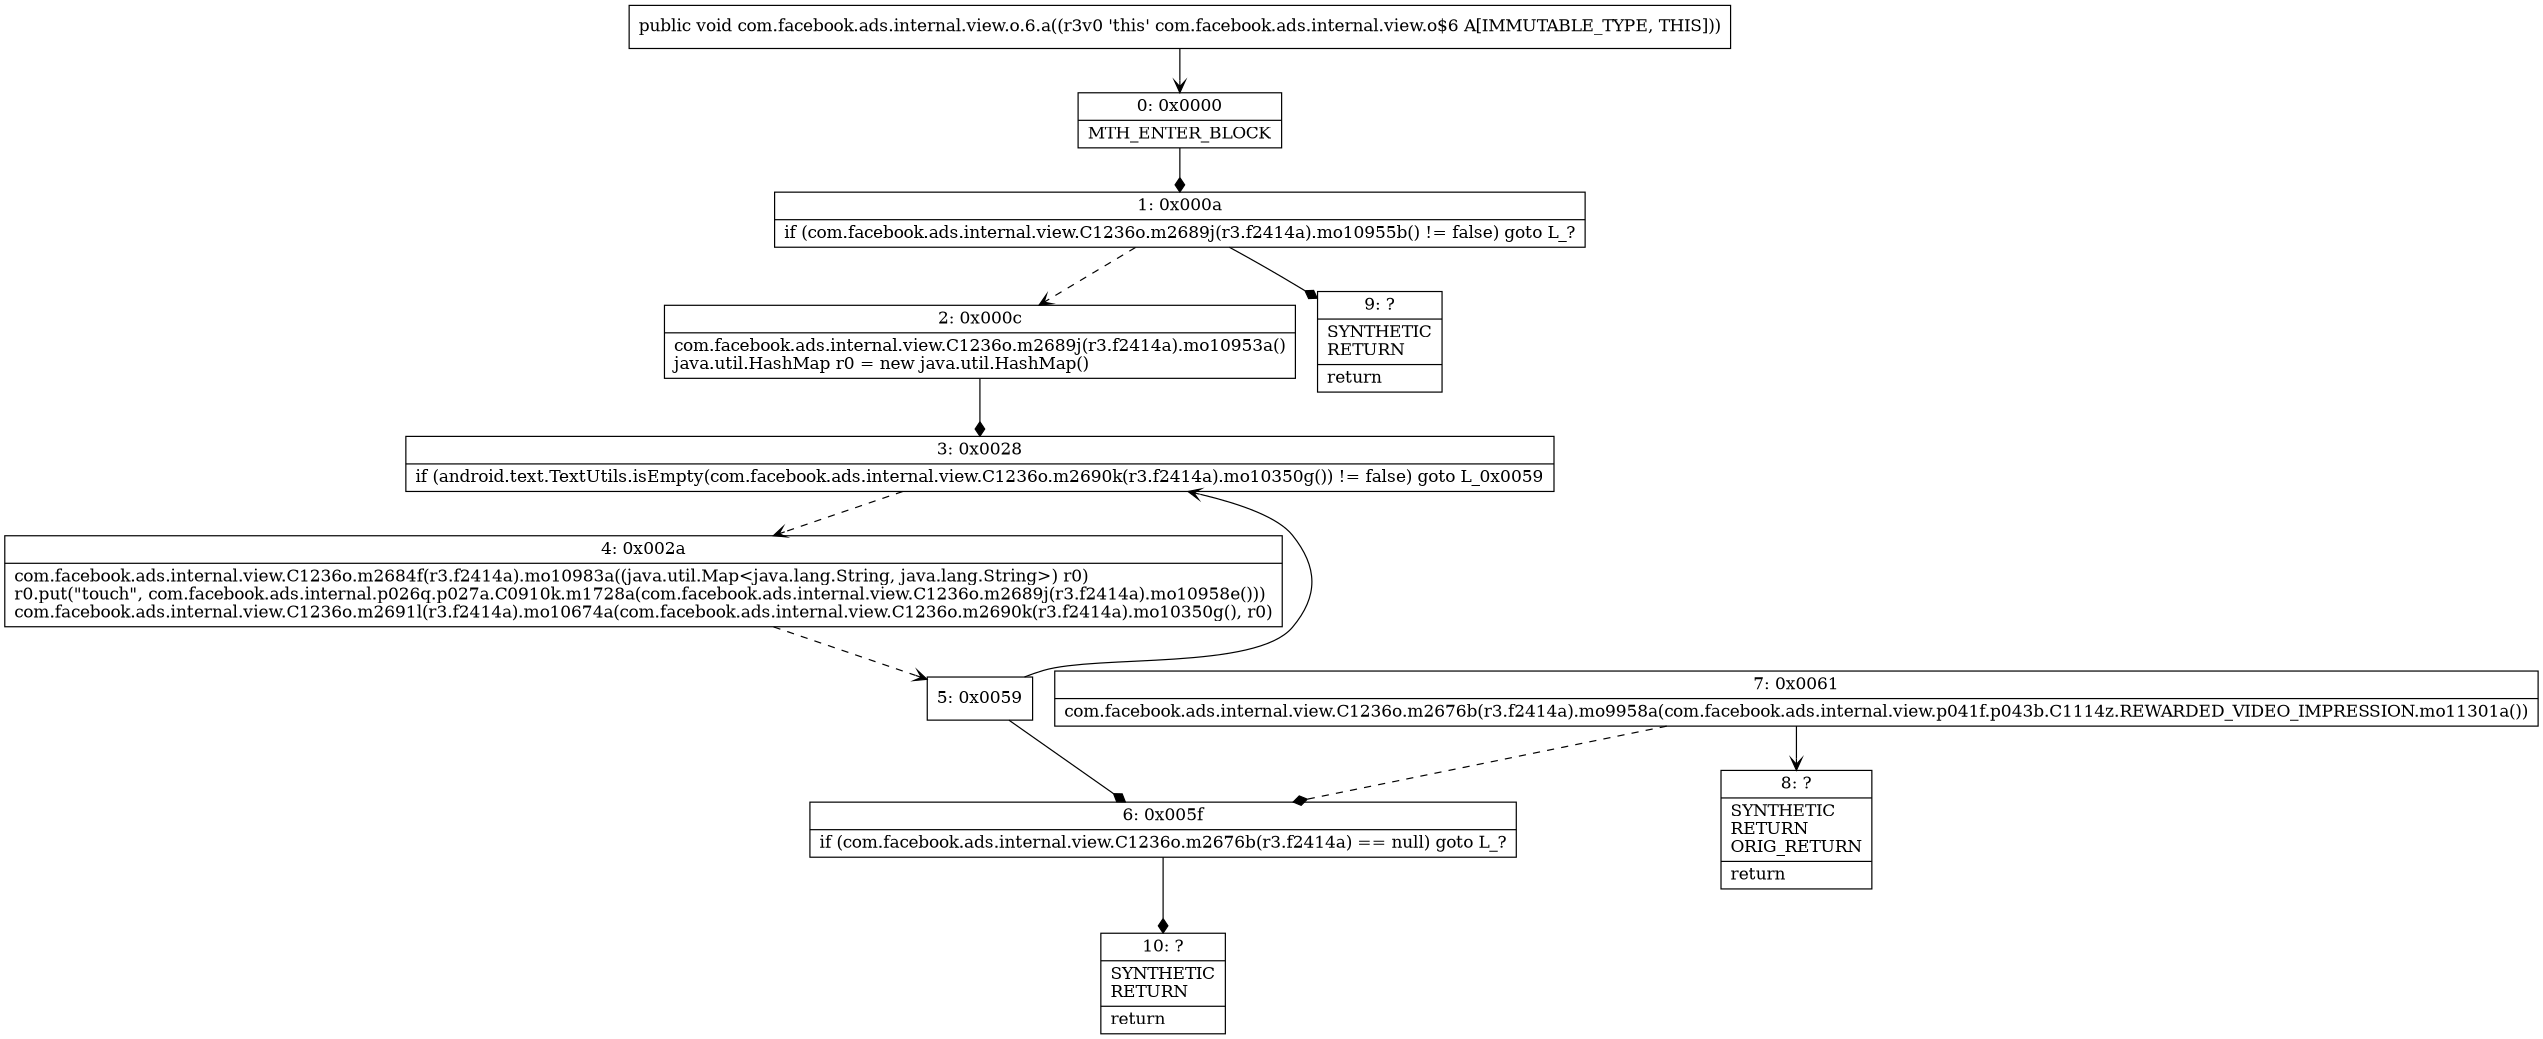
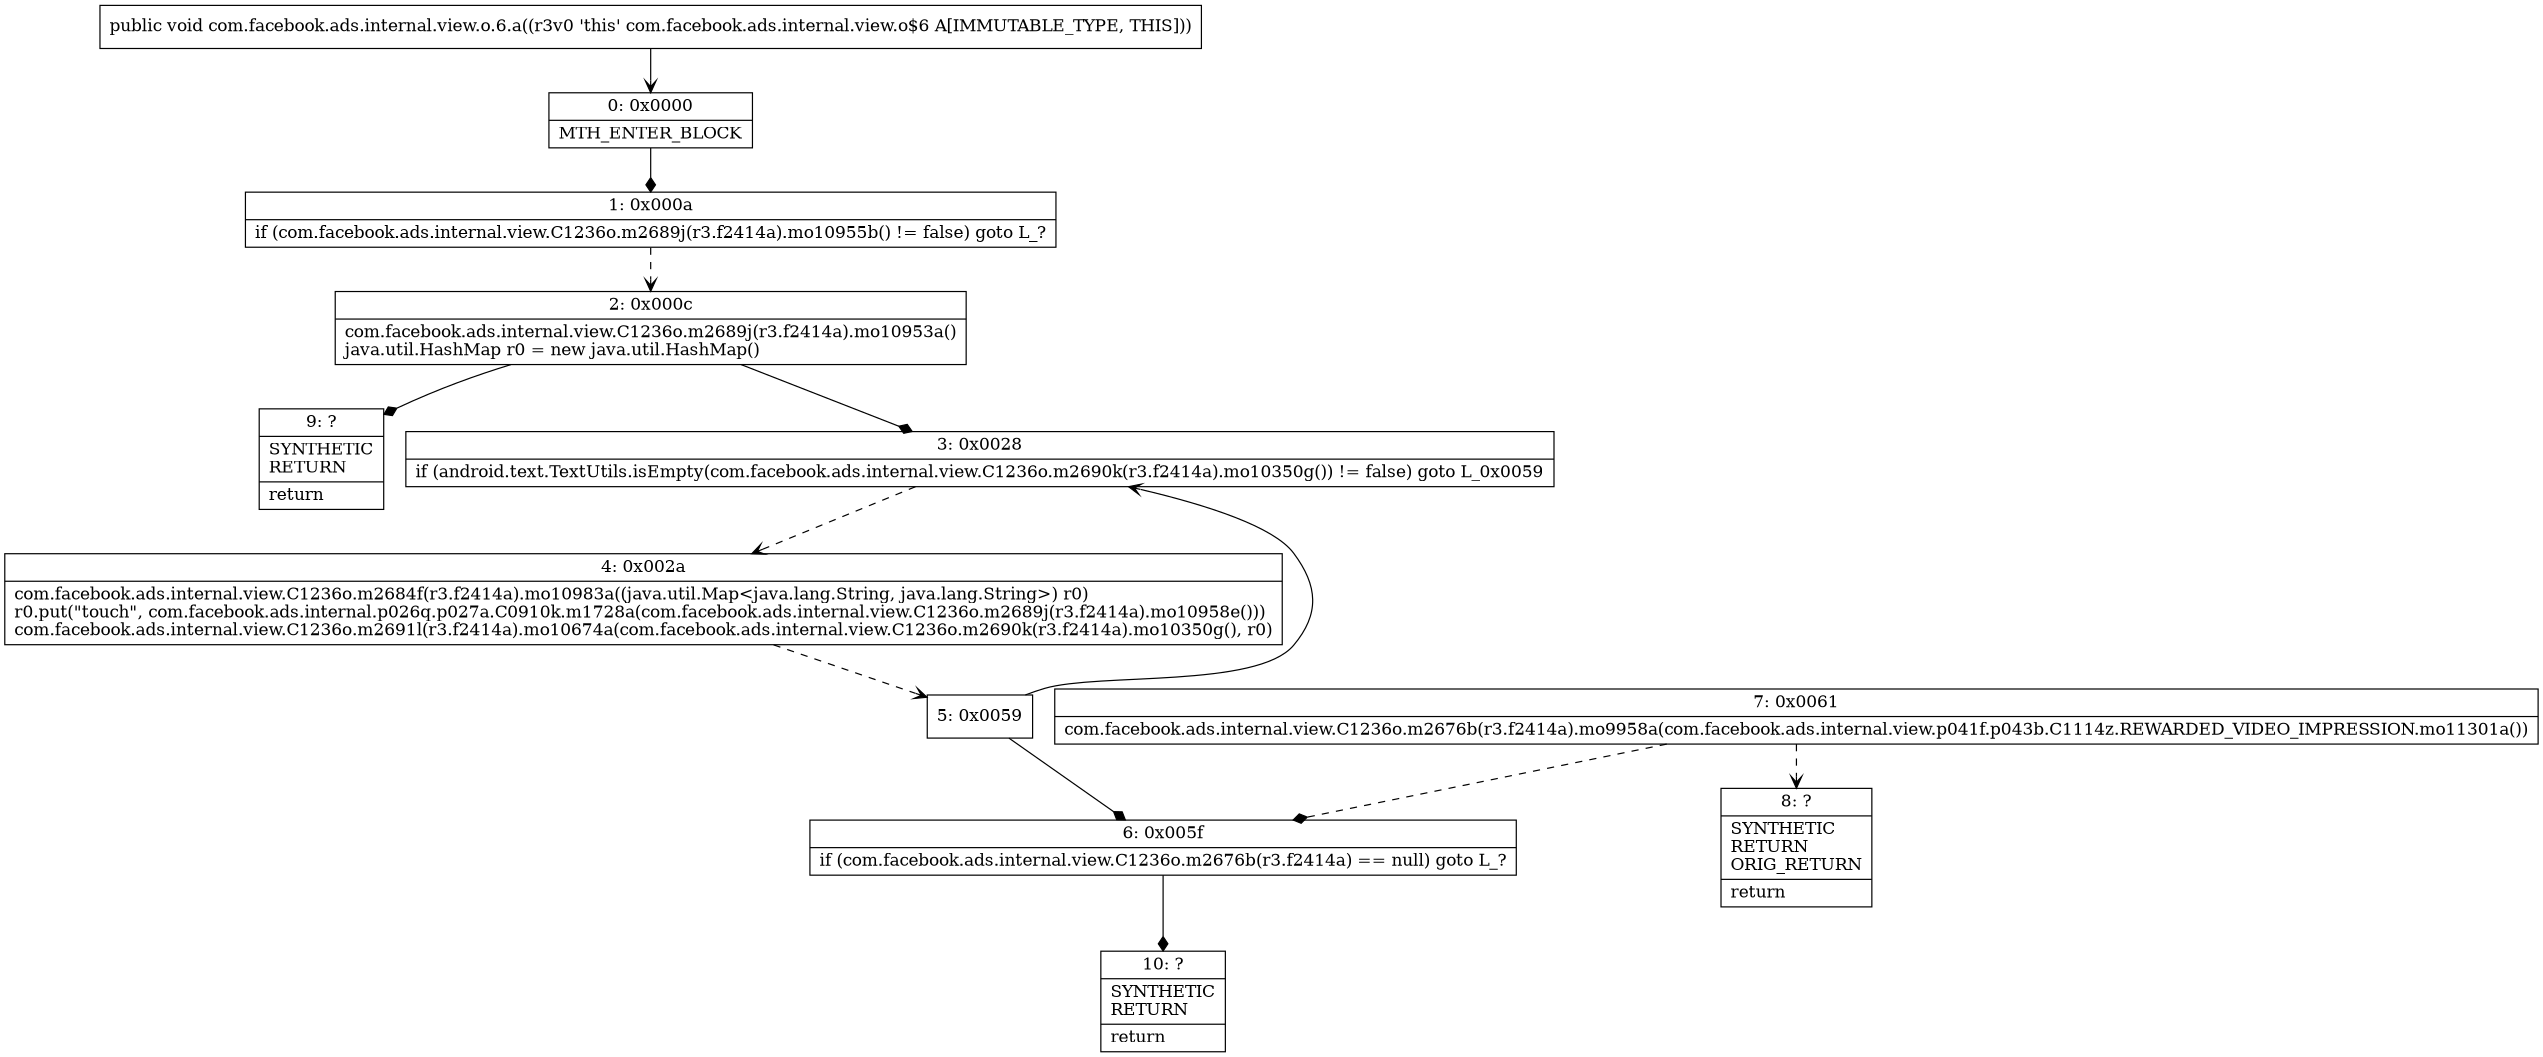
(1267, 268) -> (453, 384)
(1796, 742) -> (1796, 760)
